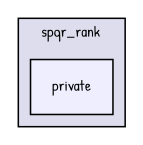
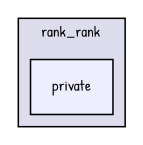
(72, 33) -> (72, 33)
